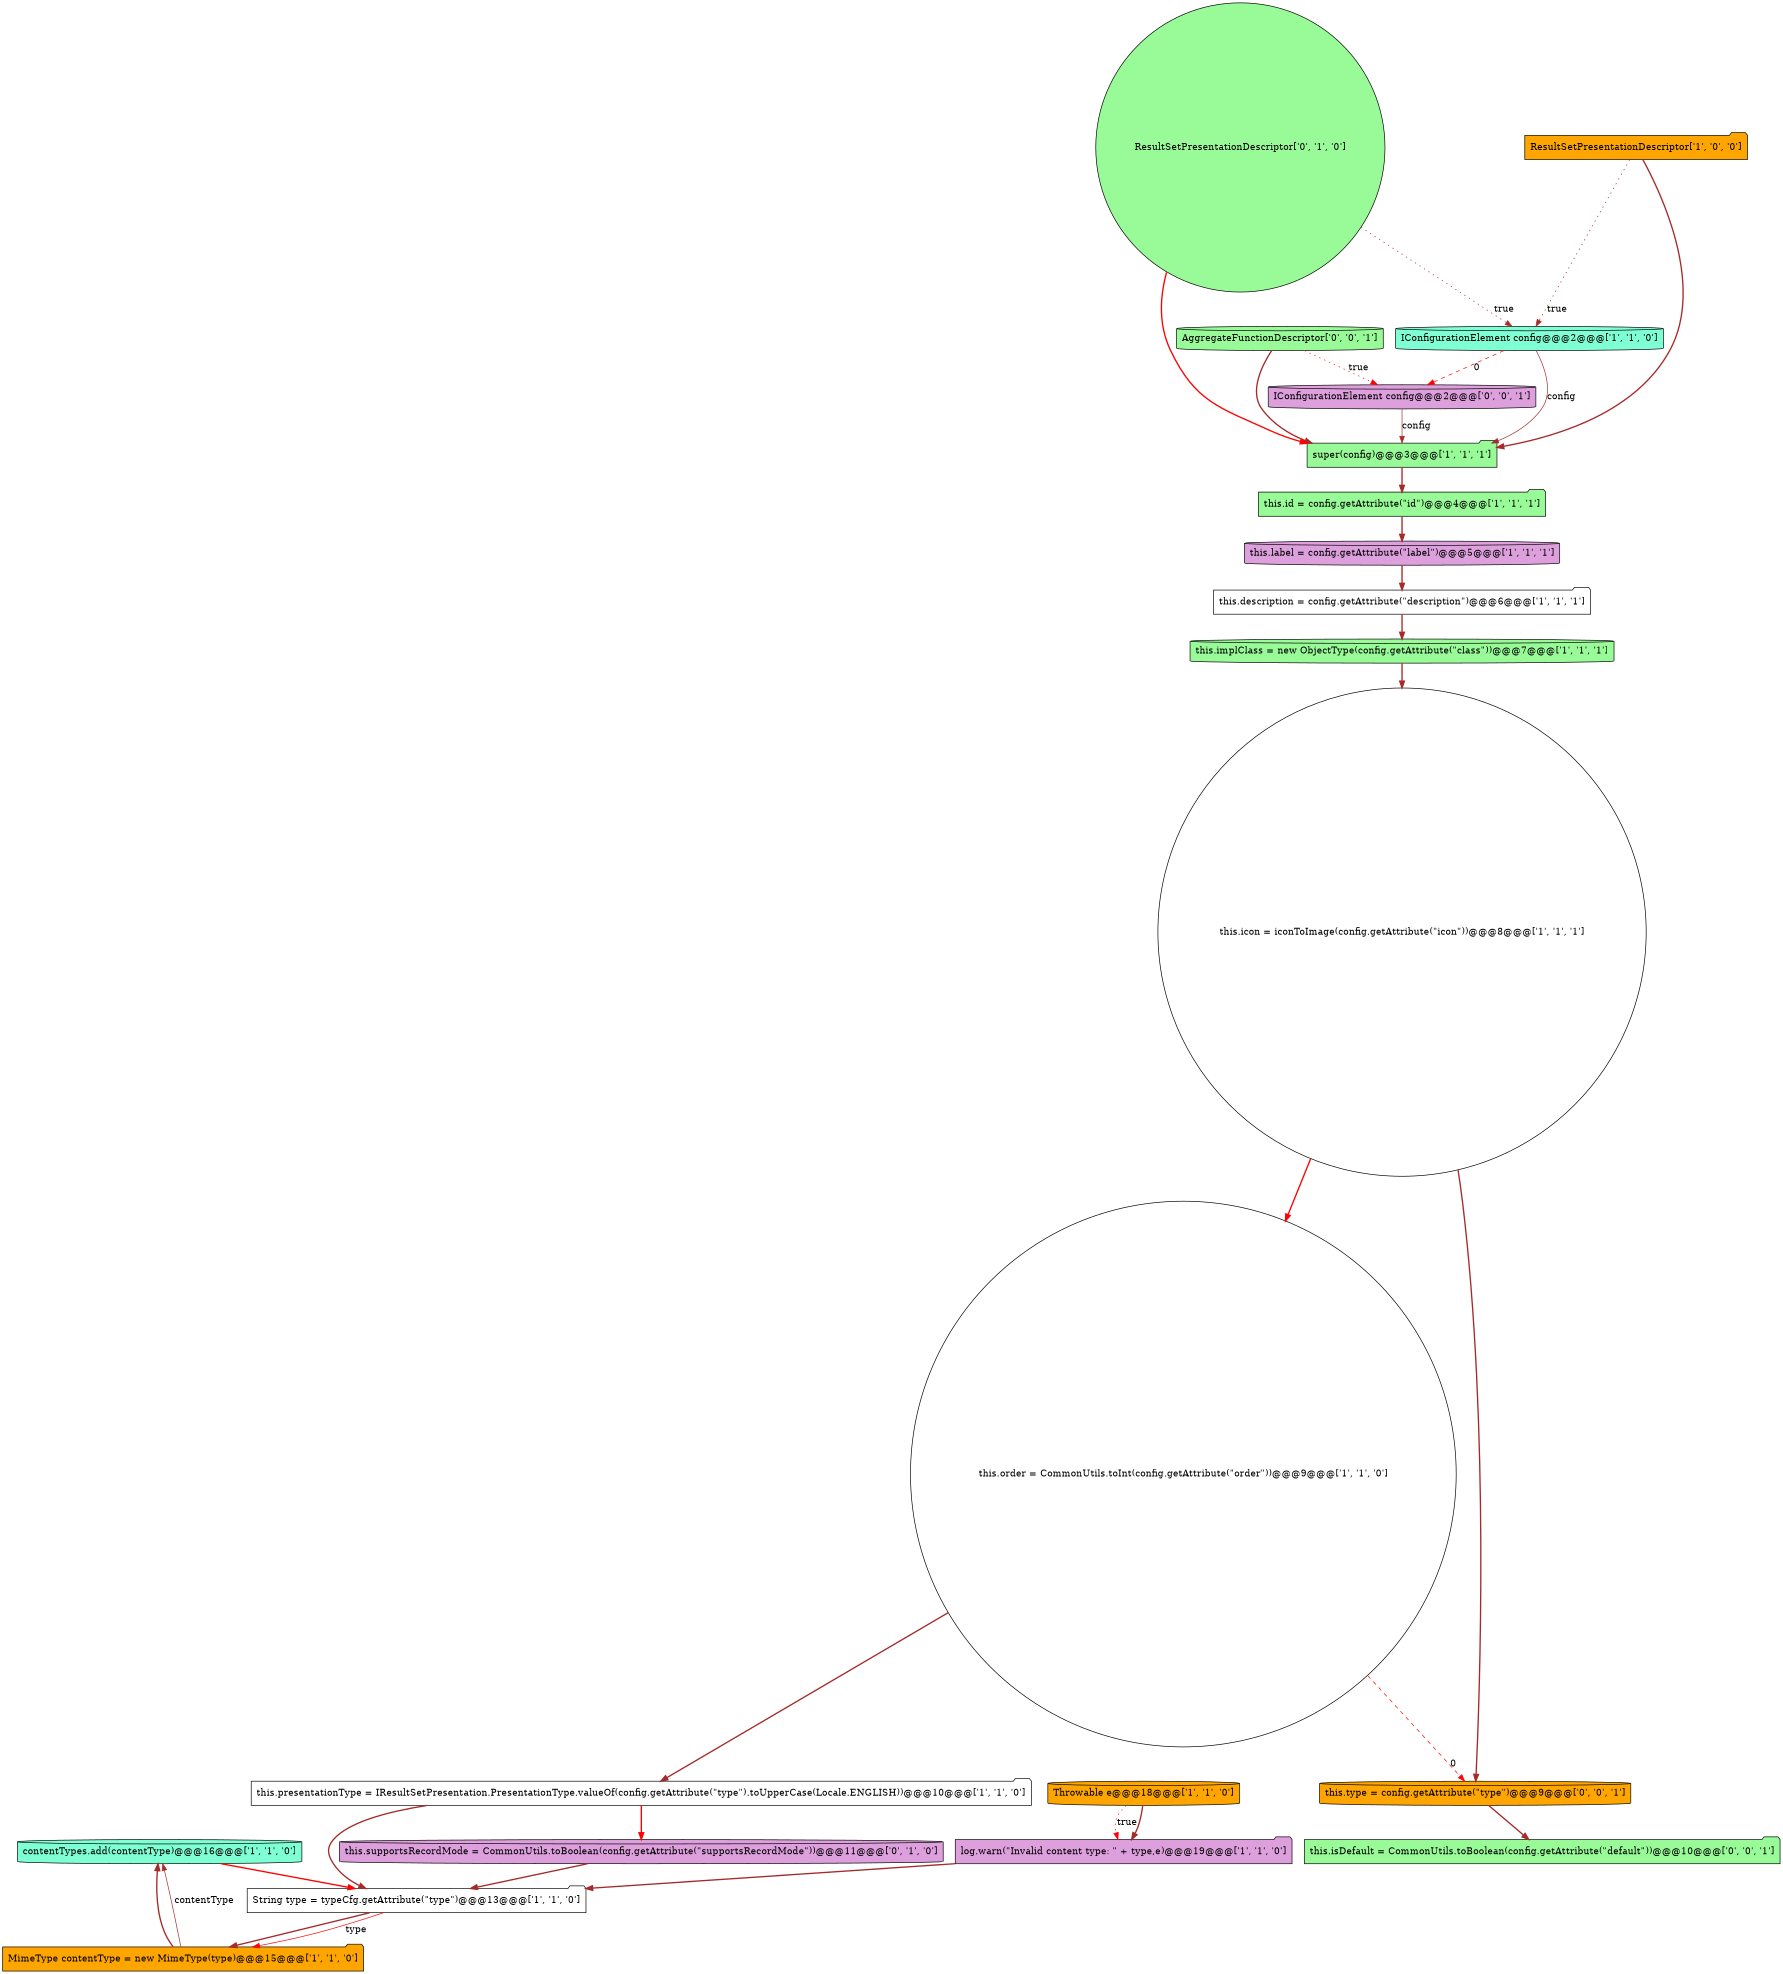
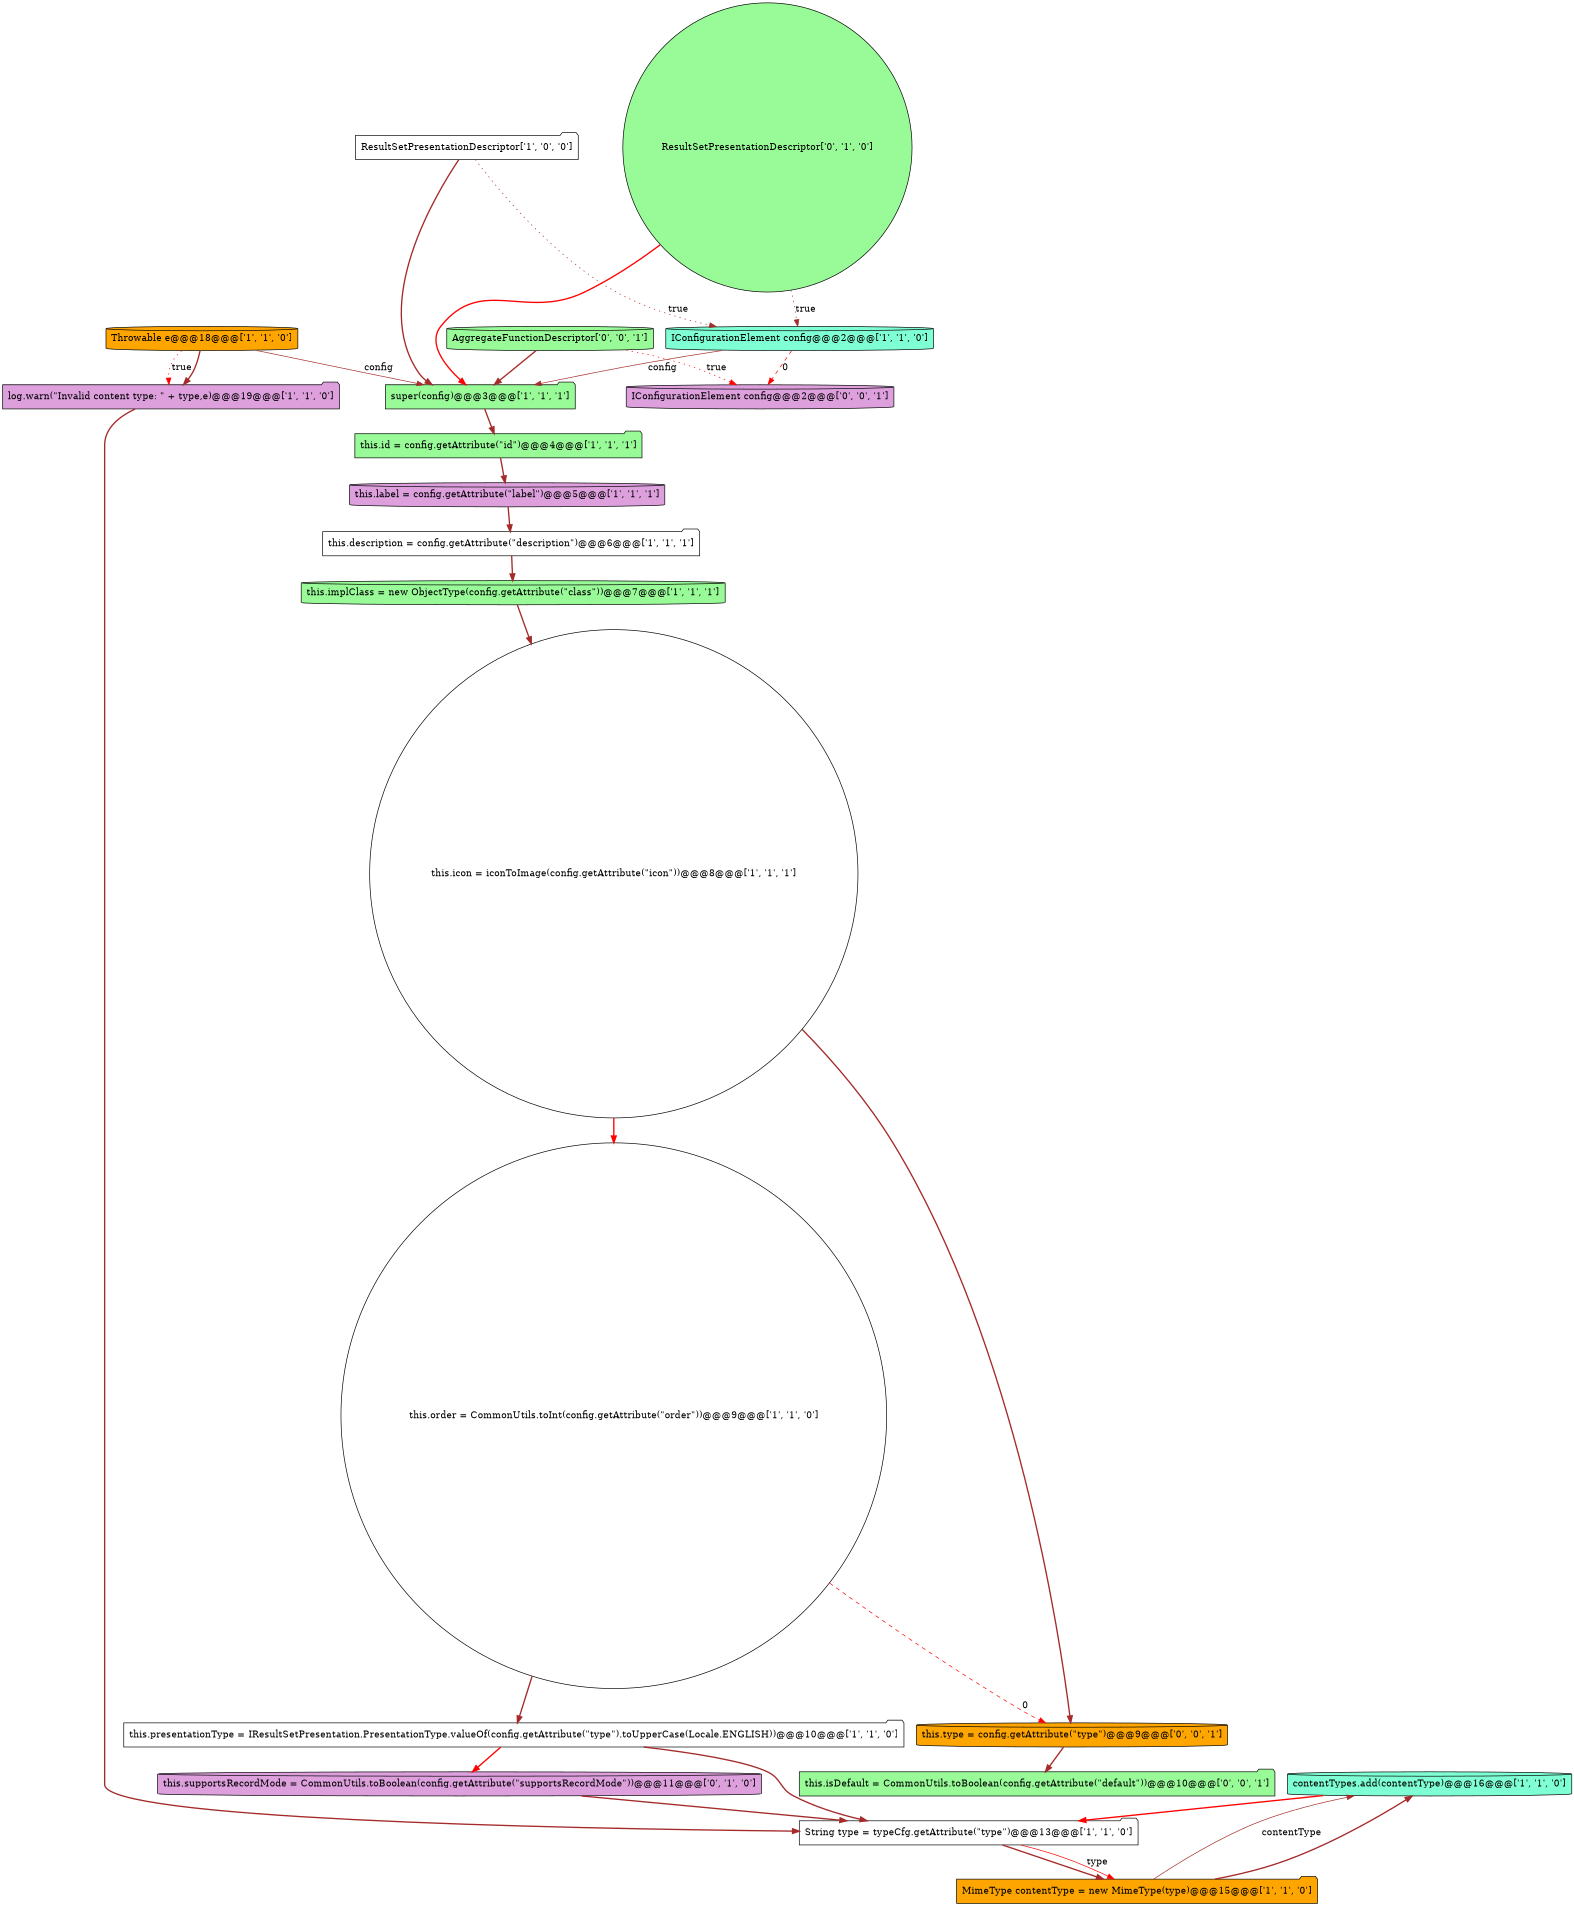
(1636, 147) -> (467, 147)
(1402, 423) -> (337, 367)
